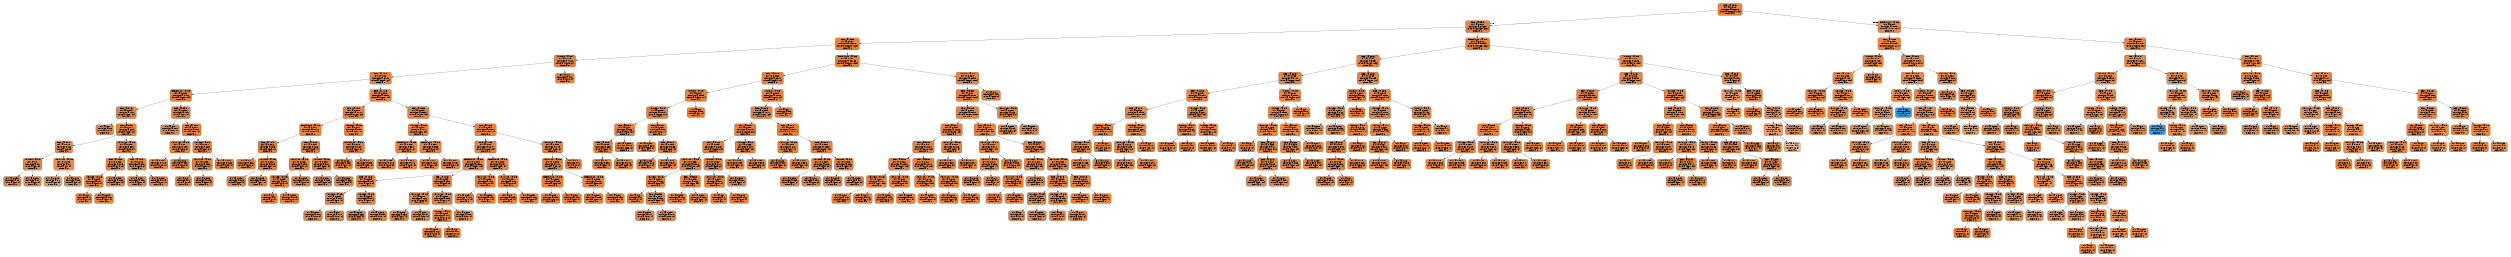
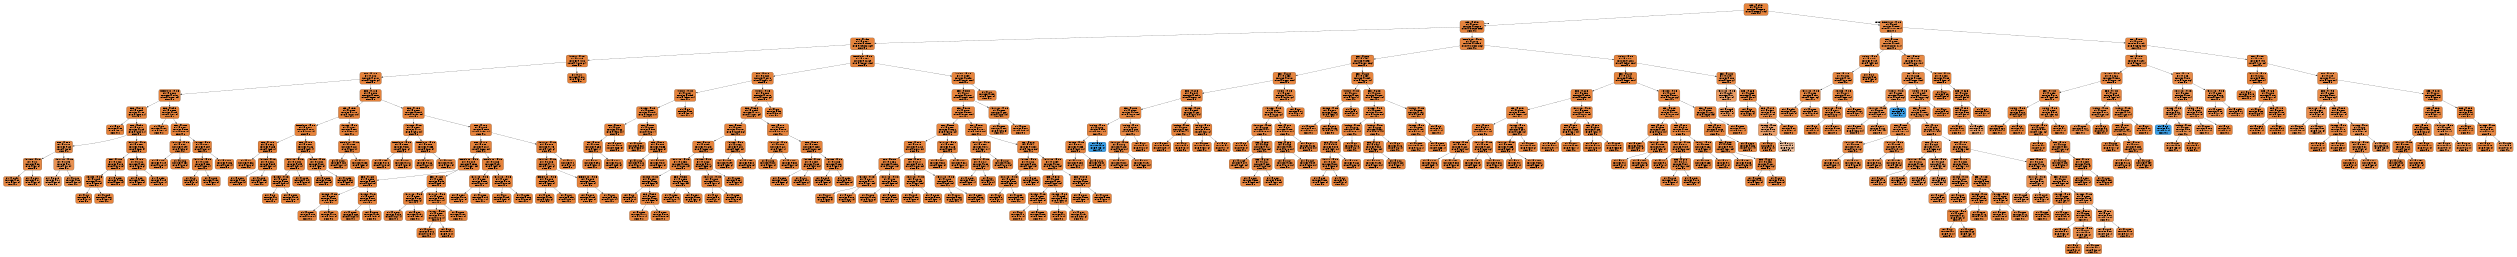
(1103, 147) -> (1097, 147)
none -> (933, 199)
